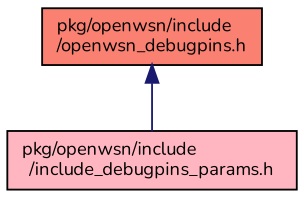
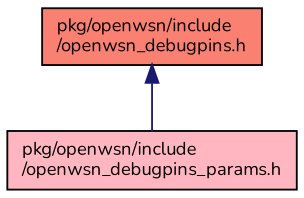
(152, 160) -> (152, 160)
